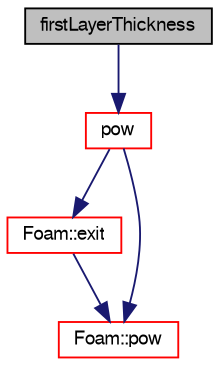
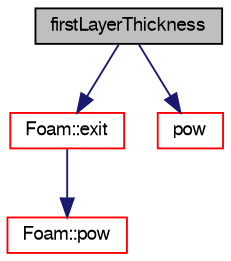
(96, 175) -> (103, 70)
(140, 226) -> none
